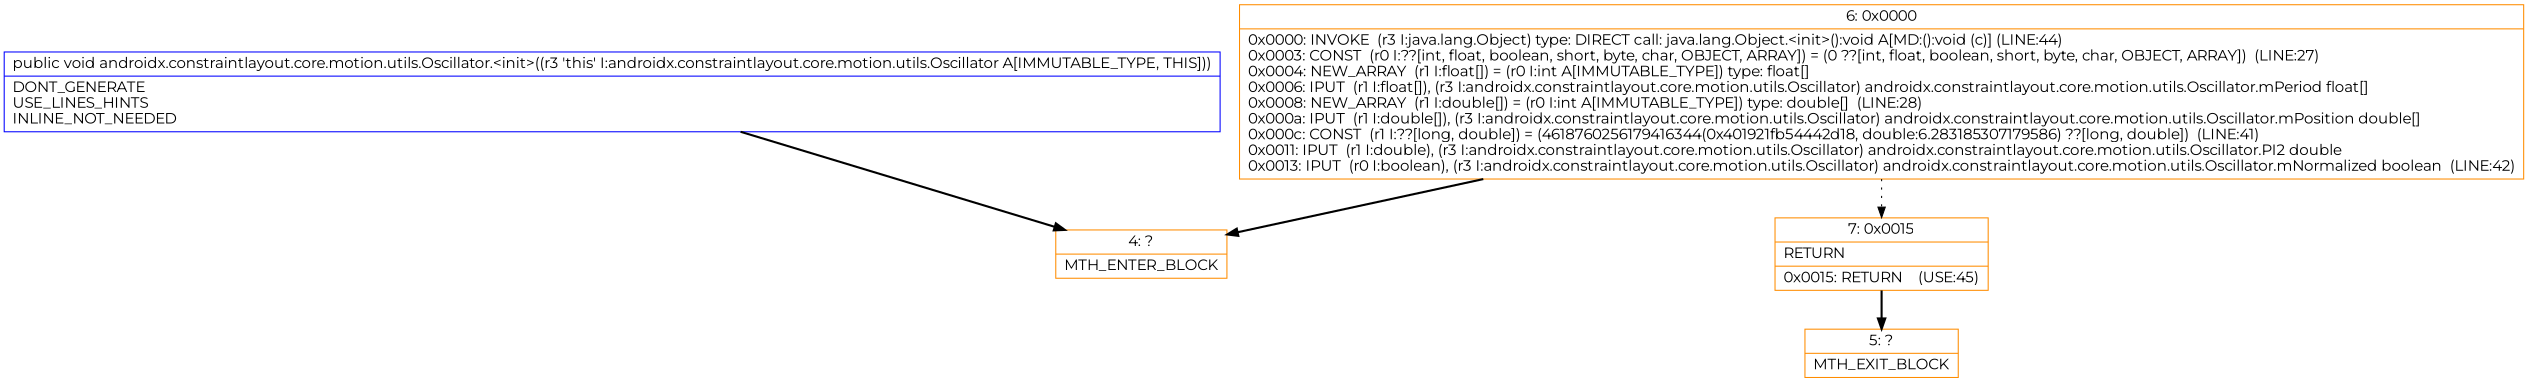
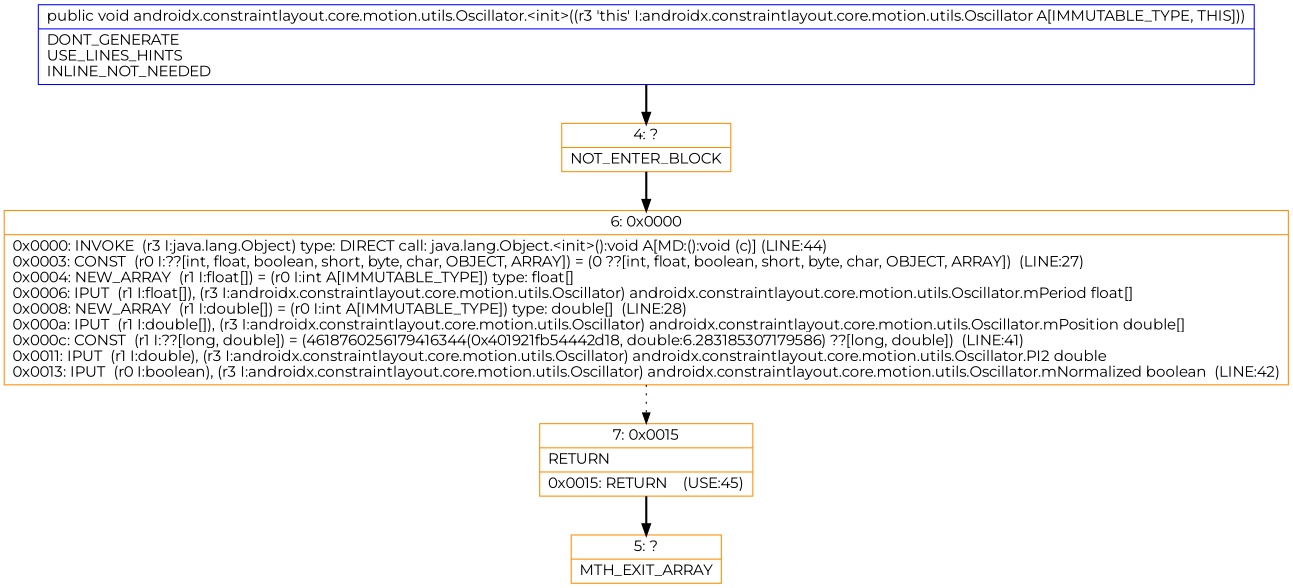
(1361, 206) -> (646, 186)
(1141, 266) -> (646, 159)
(1882, 365) -> (646, 571)
